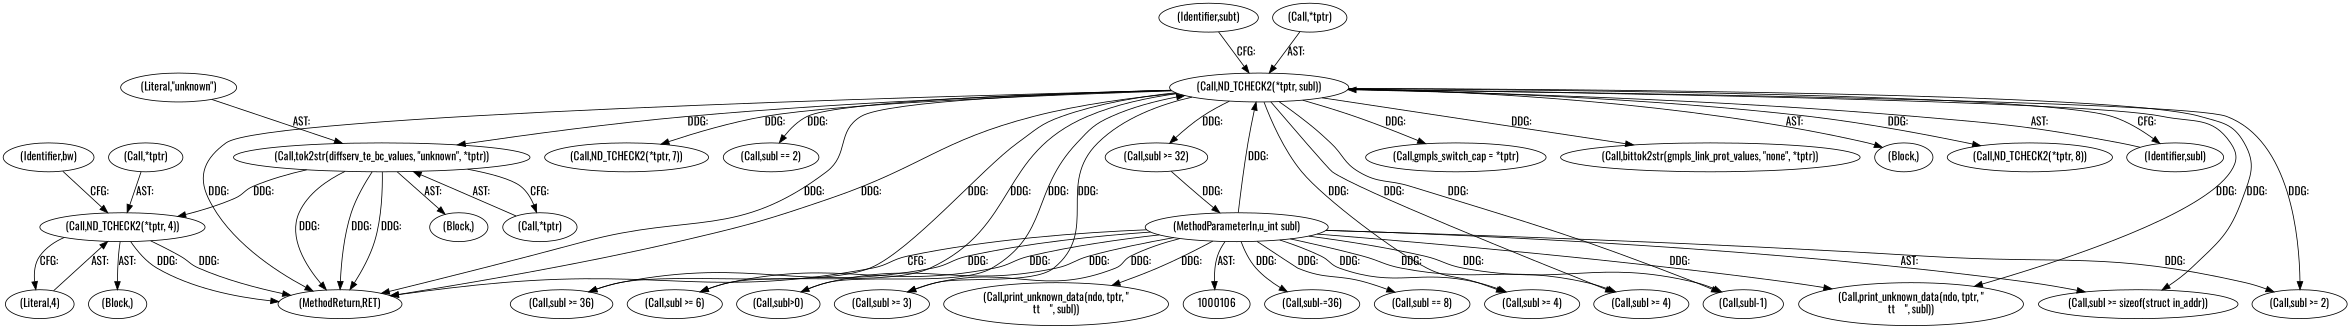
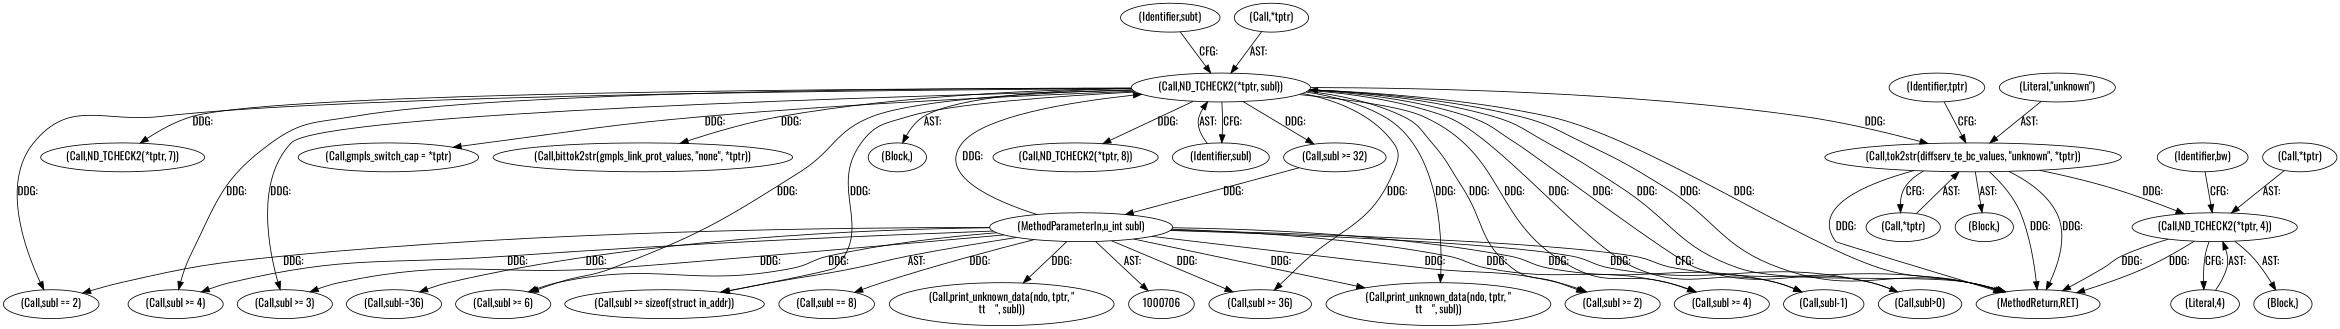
none -> (1937, 88)
none -> (538, 238)
(1217, 304) -> (1161, 304)
